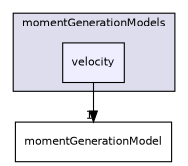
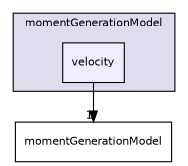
(94, 24) -> (94, 24)
